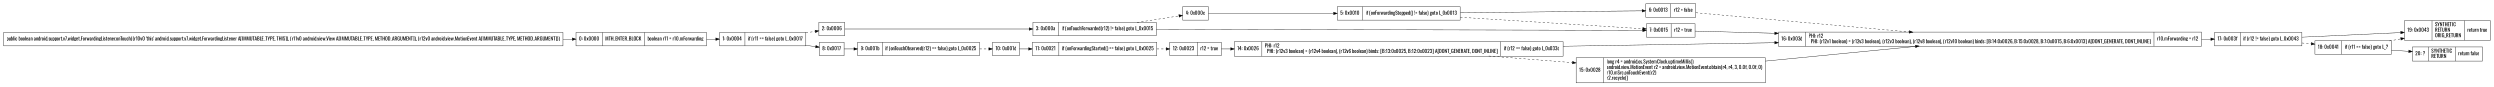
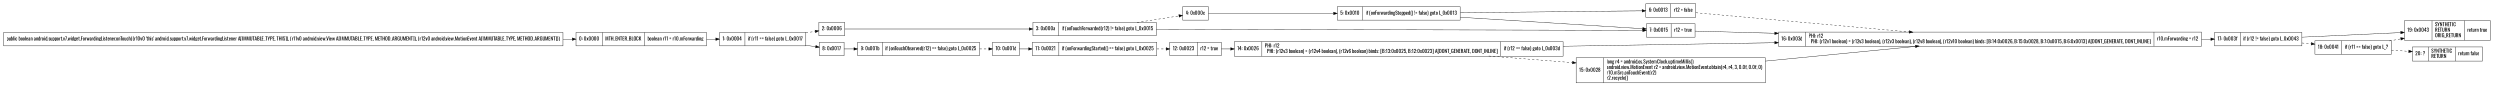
(1552, 23) -> (1552, 23)
(1532, 49) -> (1532, 49)
(2400, 51) -> (2400, 51)
